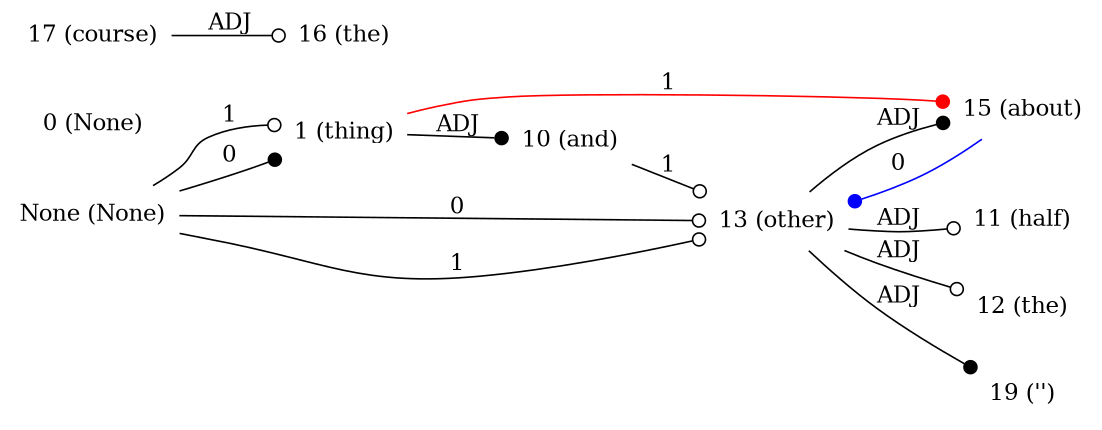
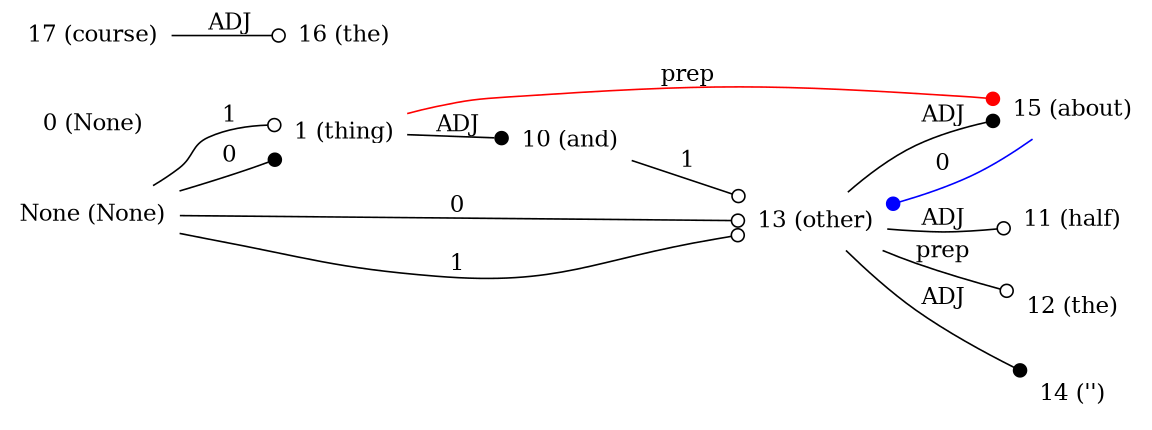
(669, 83) -> (688, 75)
(899, 251) -> (943, 251)
(1022, 394) -> (1073, 394)
